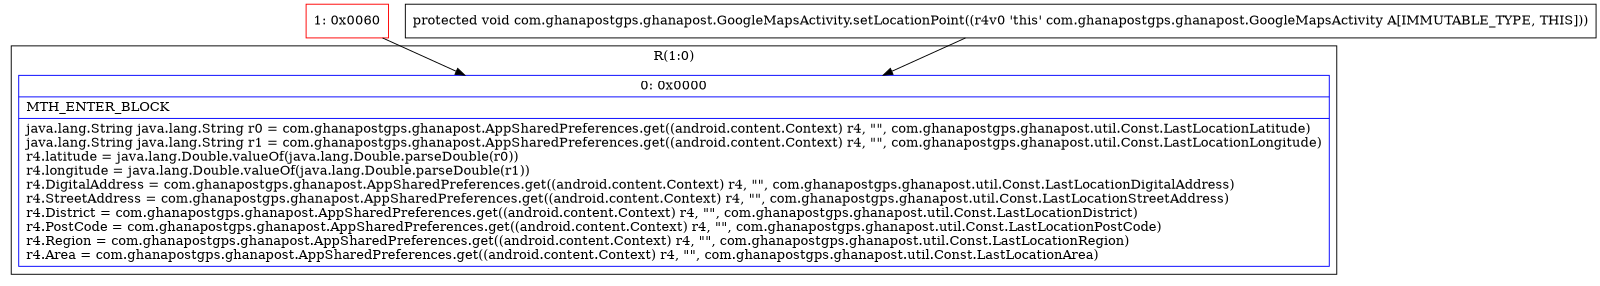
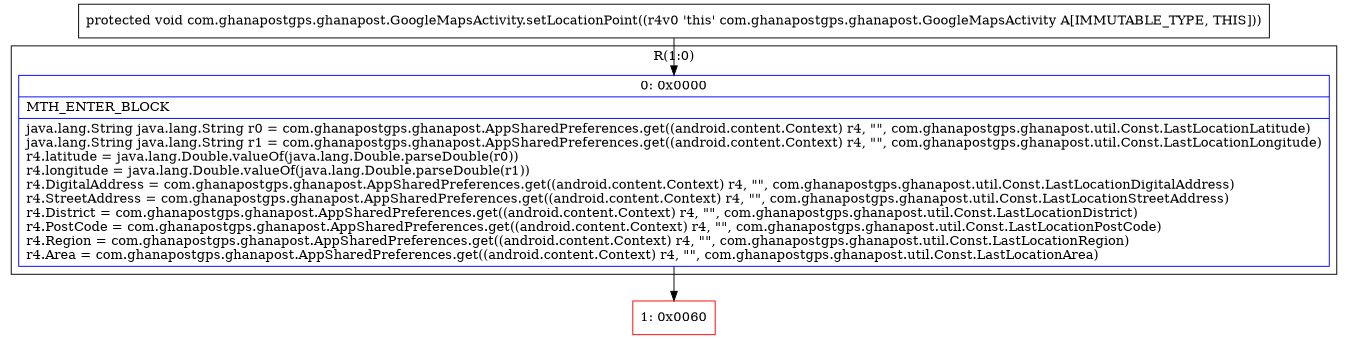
(419, 55) -> (674, 280)
